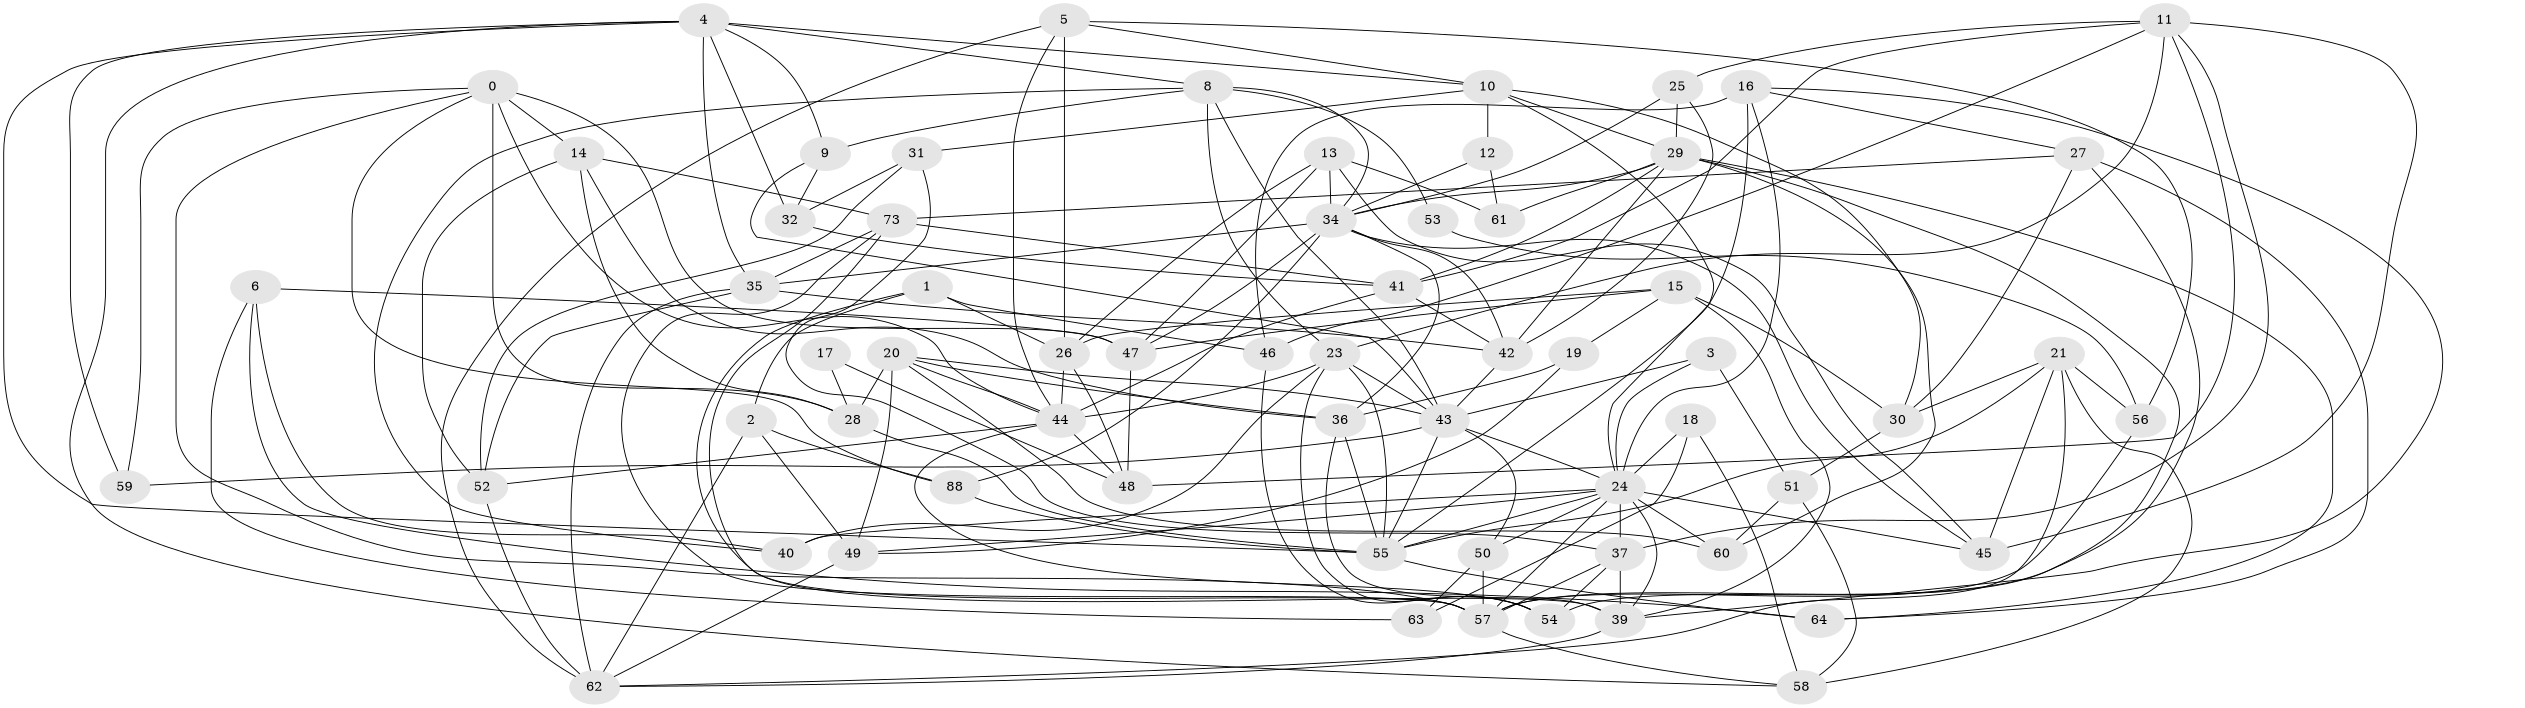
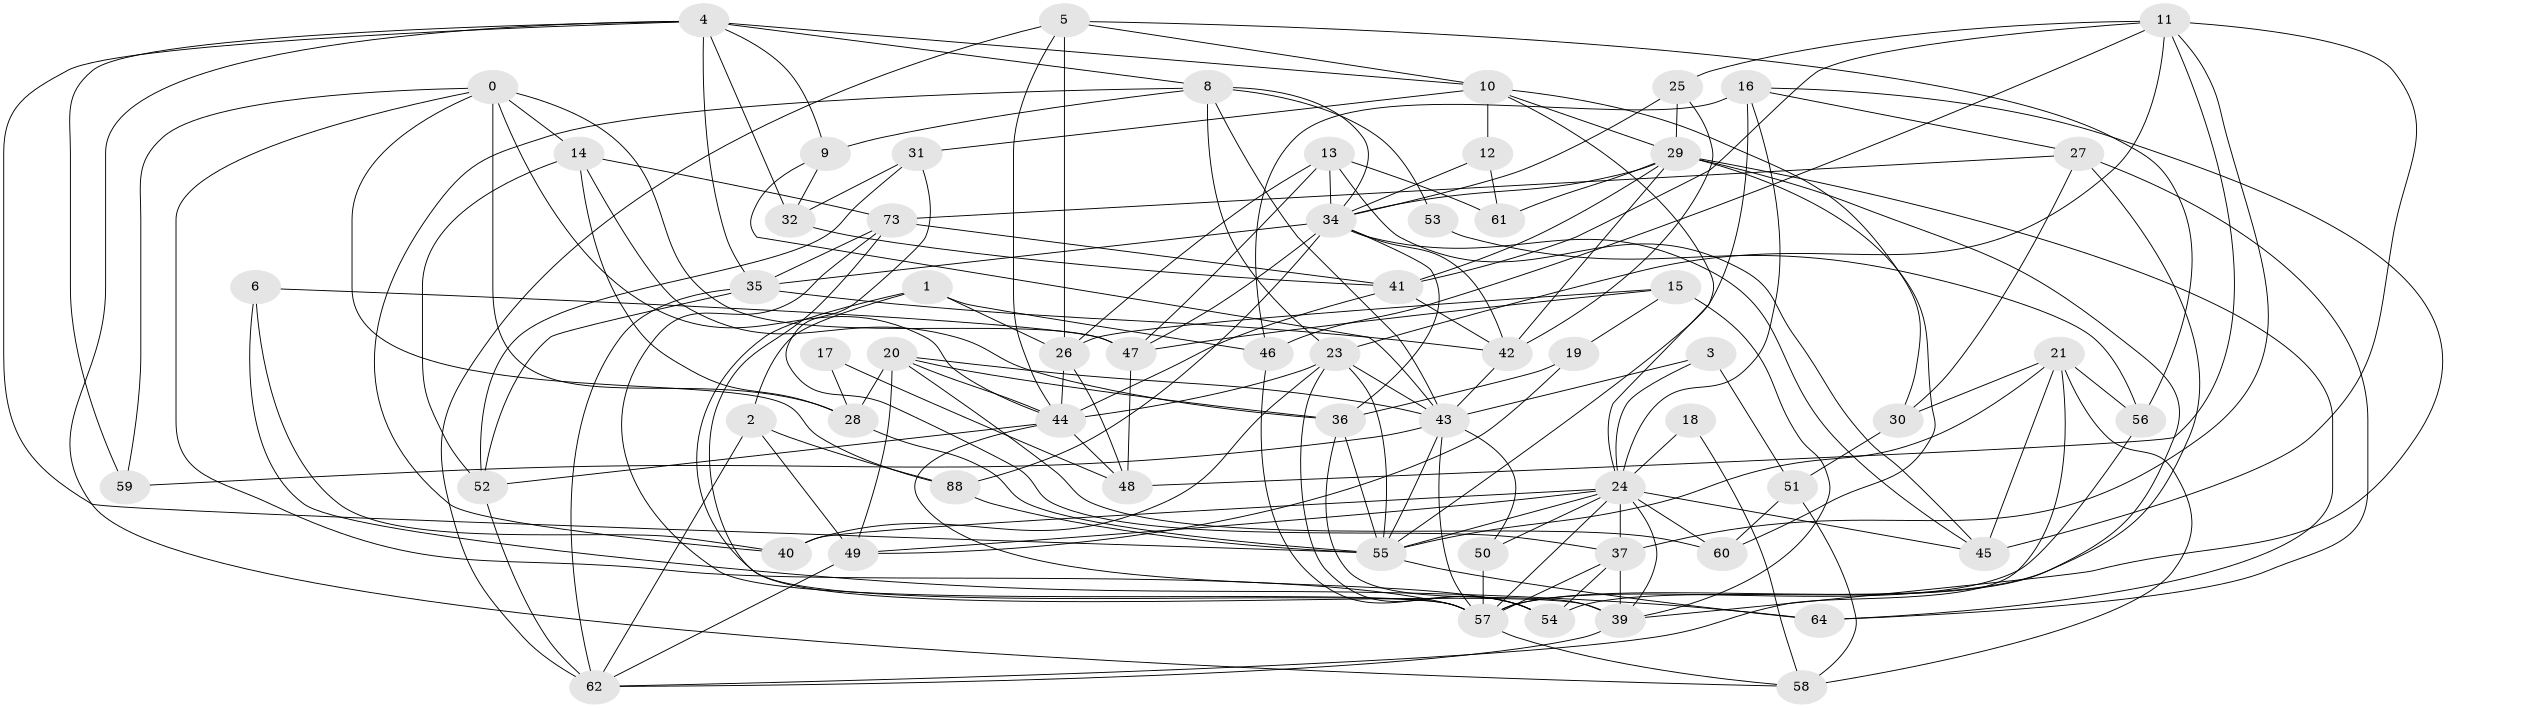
(1792, 347) -> none
(1533, 452) -> (1441, 525)
(1416, 621) -> none
